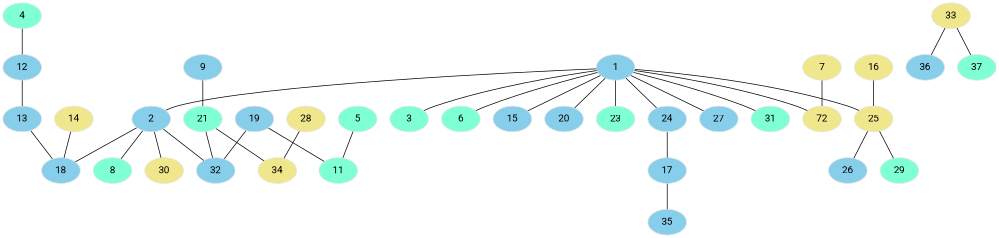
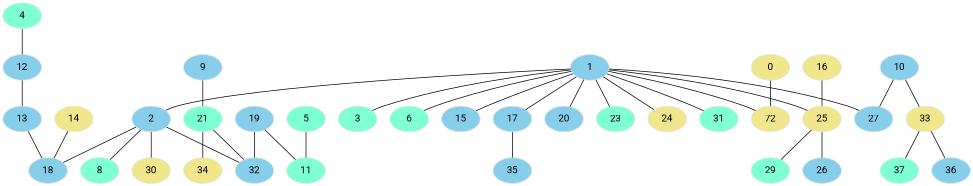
(822, 67) -> (770, 67)
none -> (899, 67)
(306, 119) -> none
(667, 119) -> (667, 119)
(667, 145) -> (551, 93)
